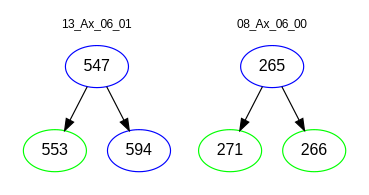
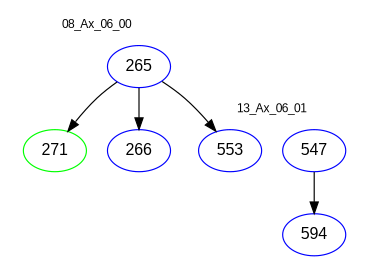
(79, 103) -> (197, 110)
(55, 151) -> (230, 151)
(314, 151) -> (139, 151)
